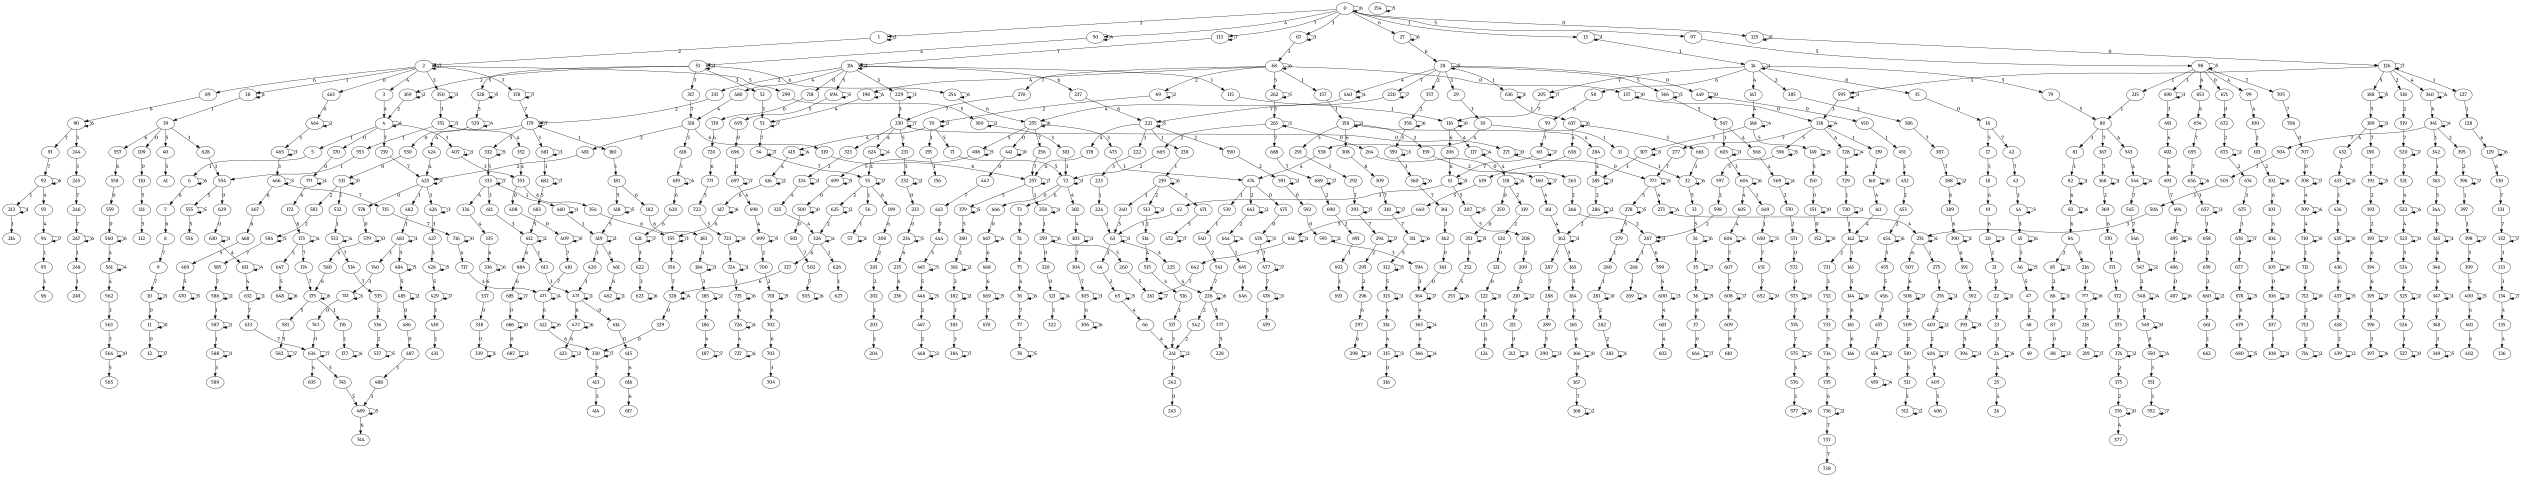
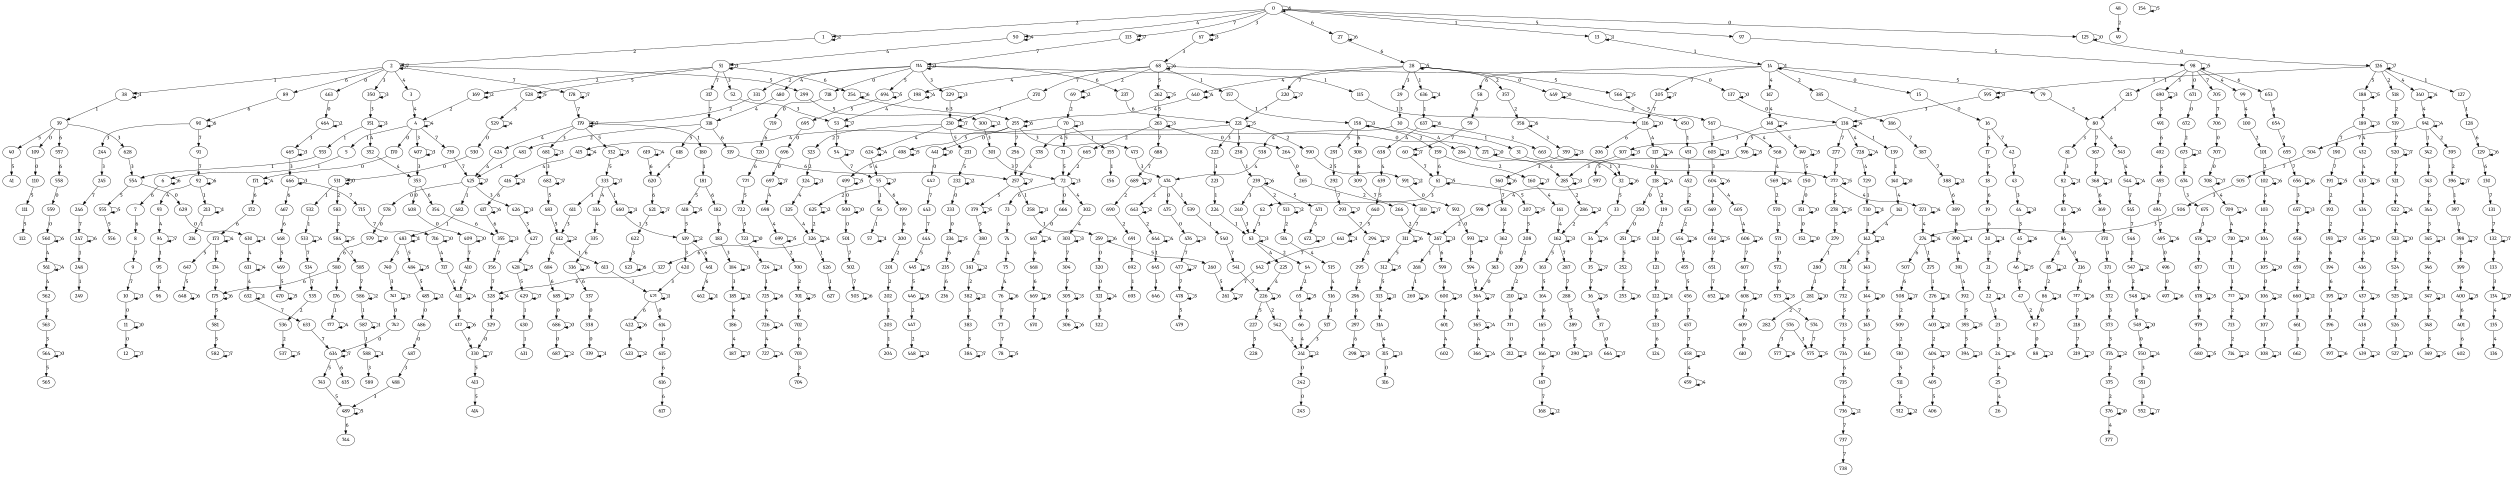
(680, 165) -> (667, 166)
(1450, 165) -> (1438, 165)
(1720, 196) -> (1514, 196)
(2105, 196) -> (2100, 196)
(521, 267) -> (548, 267)
(329, 308) -> (337, 280)
(2029, 309) -> (2027, 309)
(2240, 325) -> (2199, 325)
(1610, 354) -> none
(1794, 366) -> (1799, 338)
